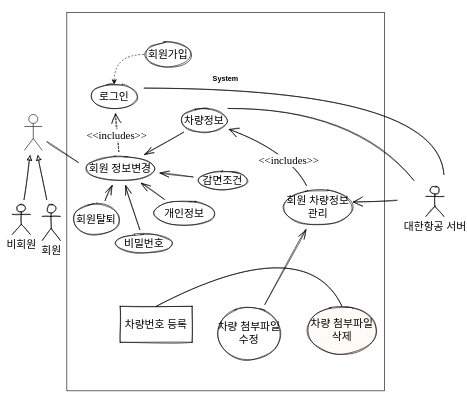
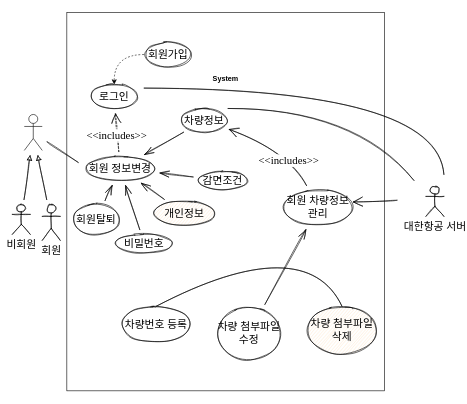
(185, 213) -> (185, 213)
(156, 324) -> (156, 324)
